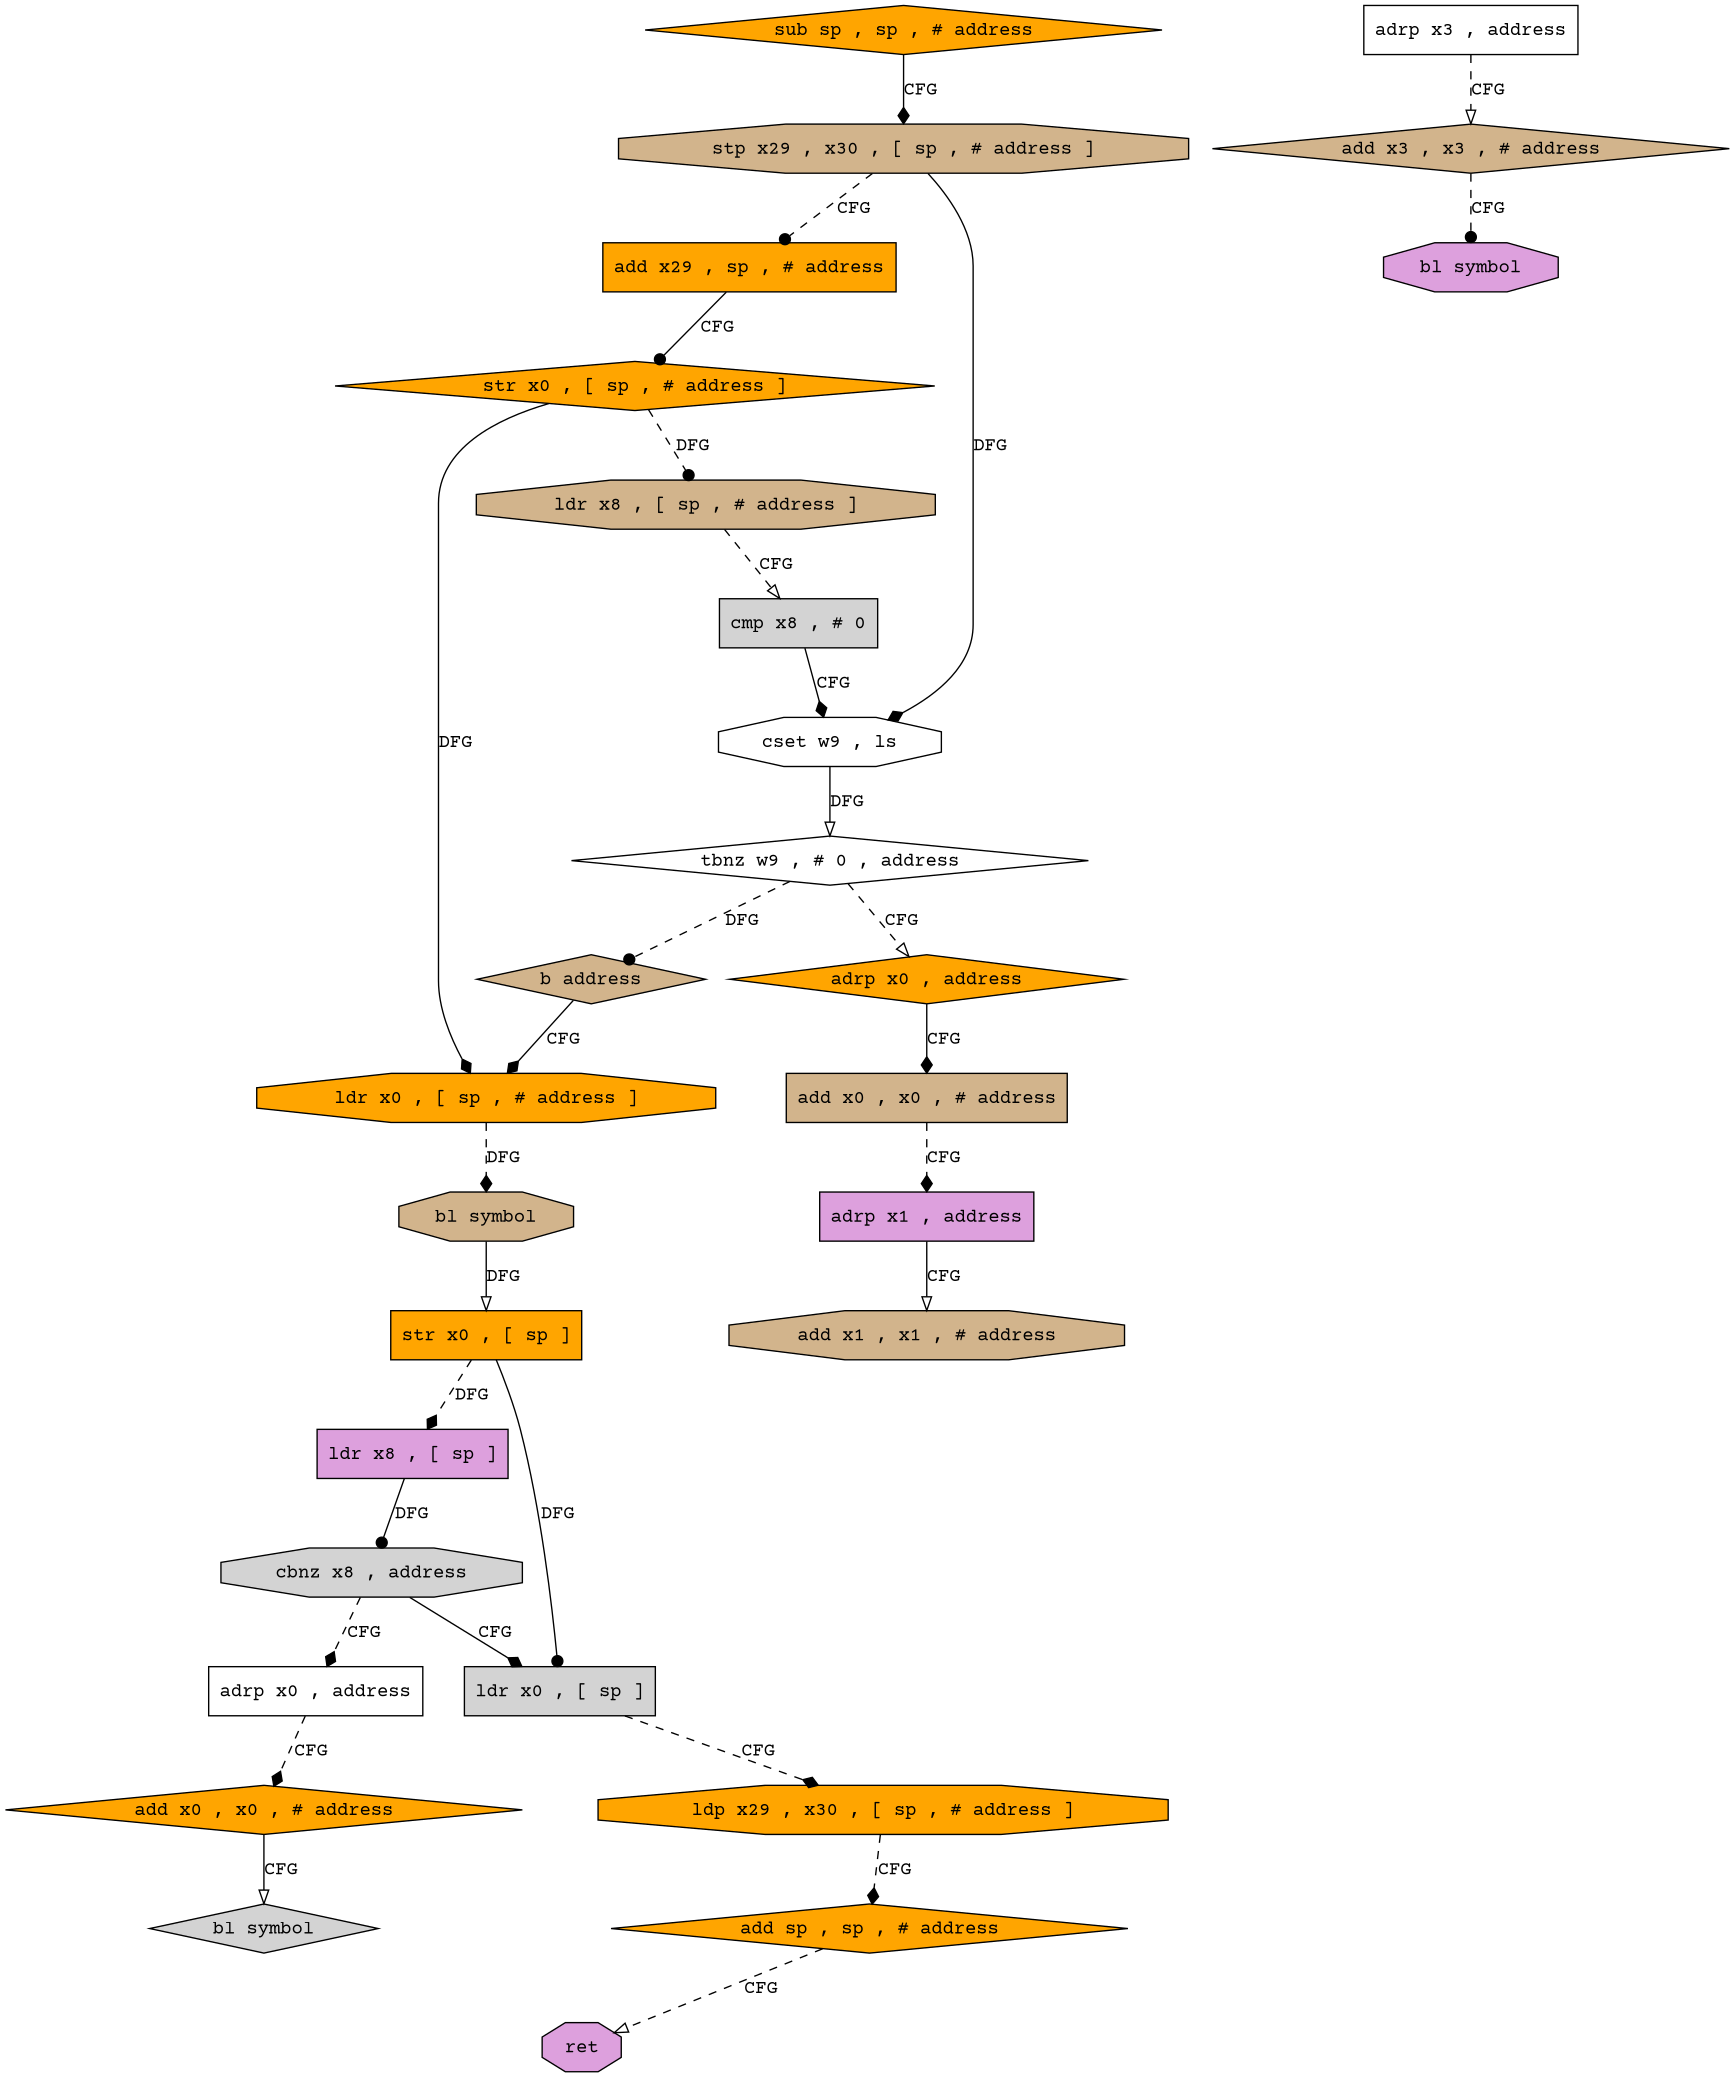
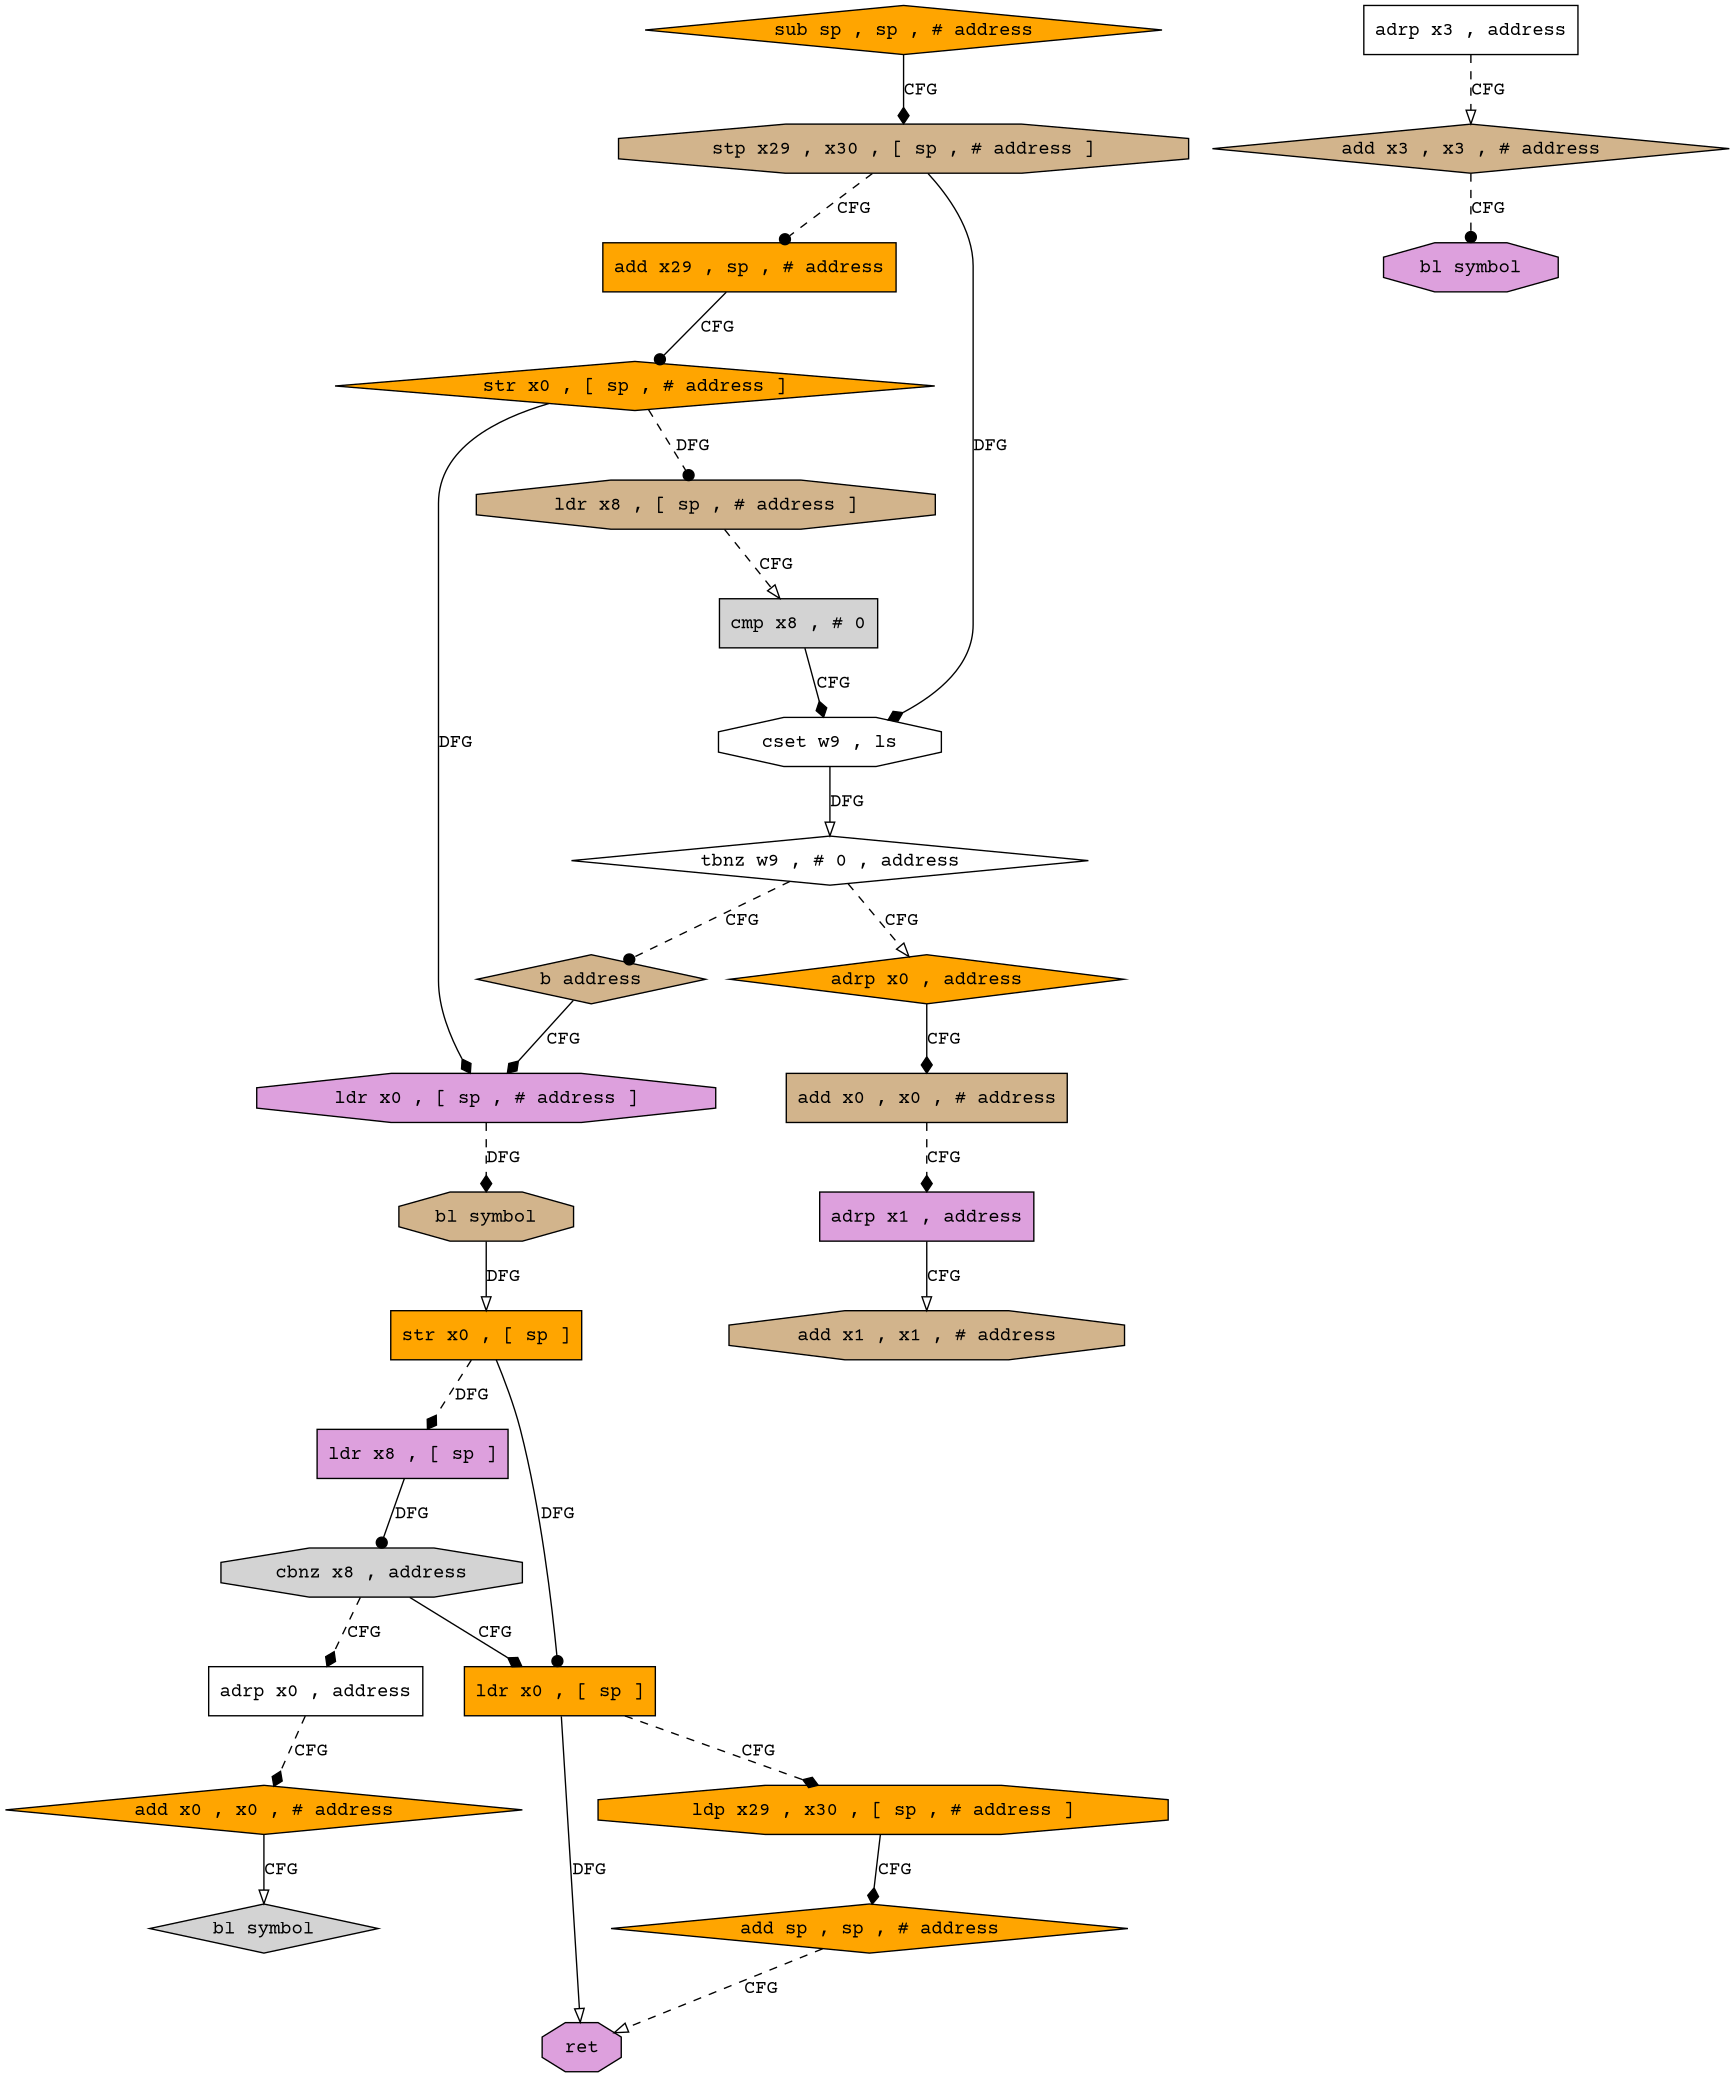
(742, 920) -> (742, 920)
(486, 1098) -> (486, 1098)
(560, 1691) -> (560, 1691)
(877, 1861) -> (877, 1861)
none -> (570, 1862)
